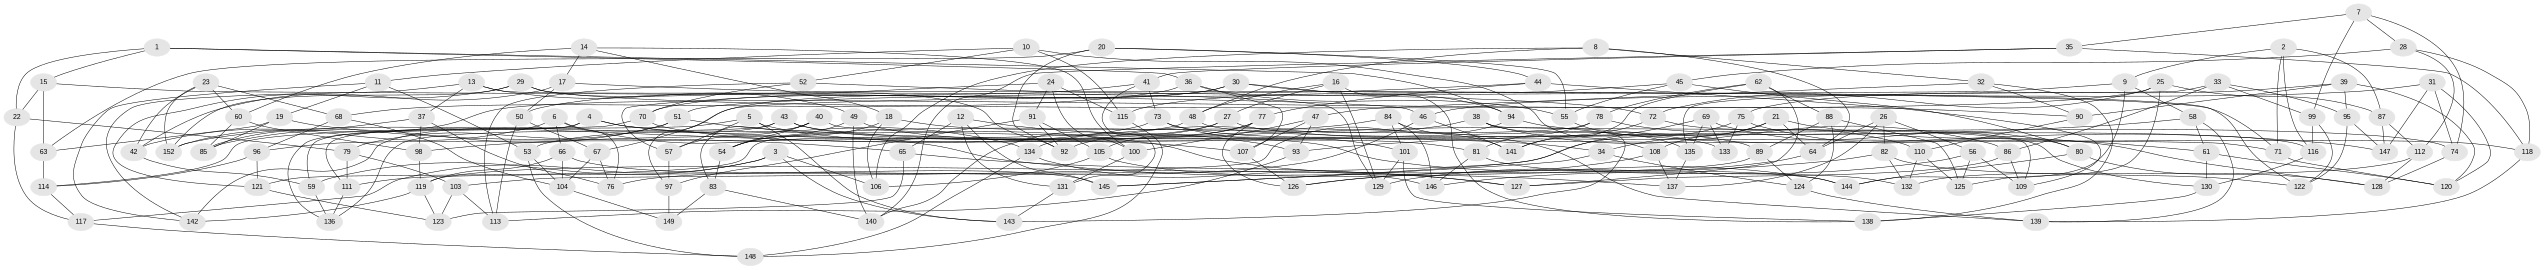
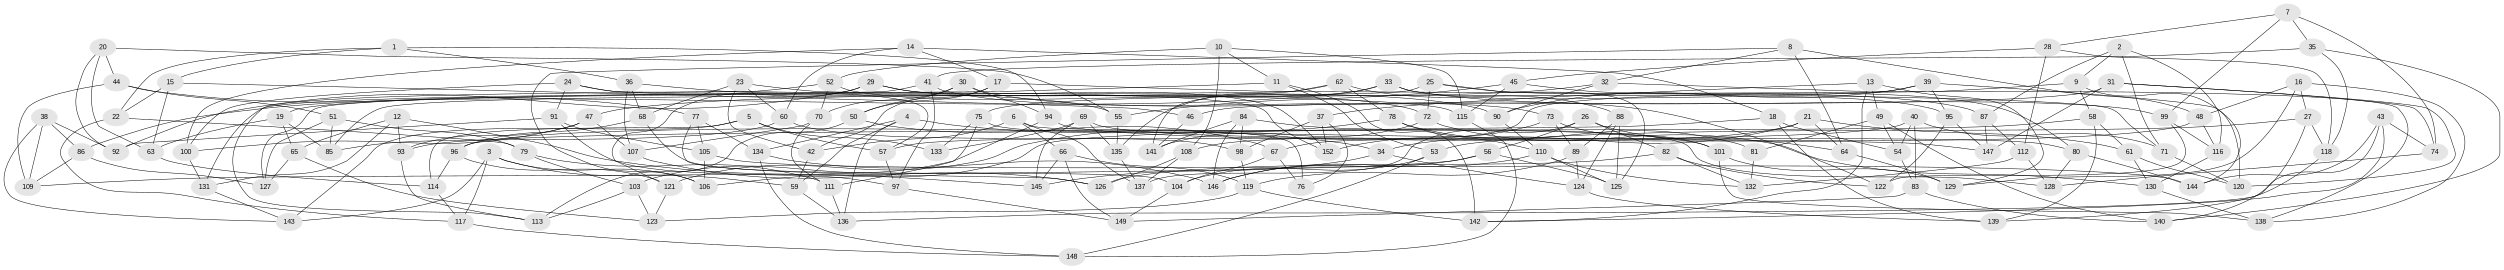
(562, 170) -> (1082, 194)
(1454, 170) -> (1376, 165)
(1022, 174) -> none
